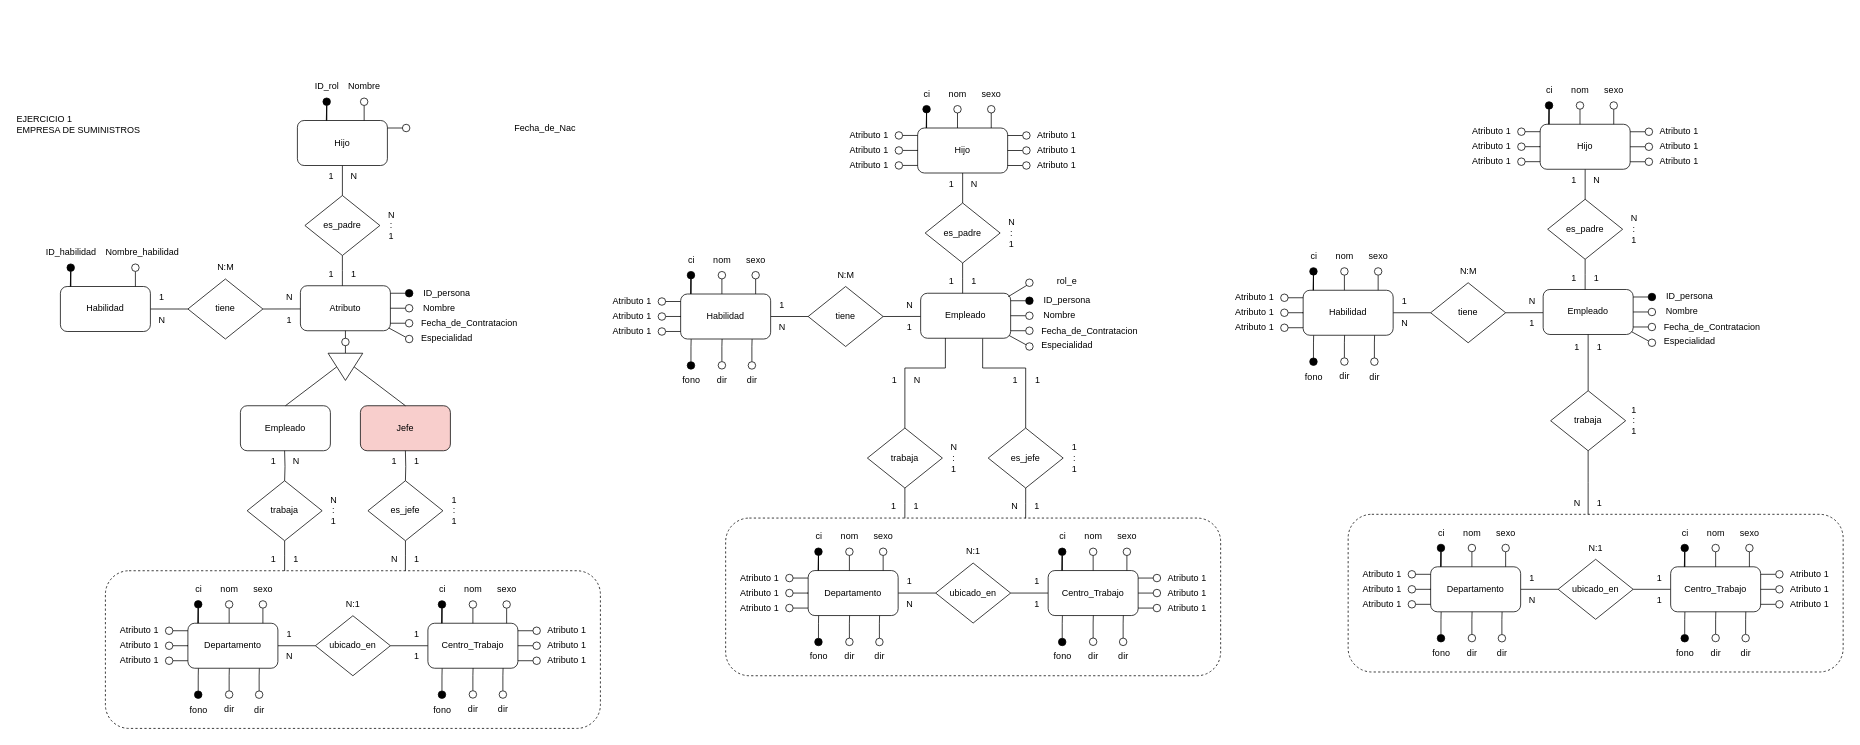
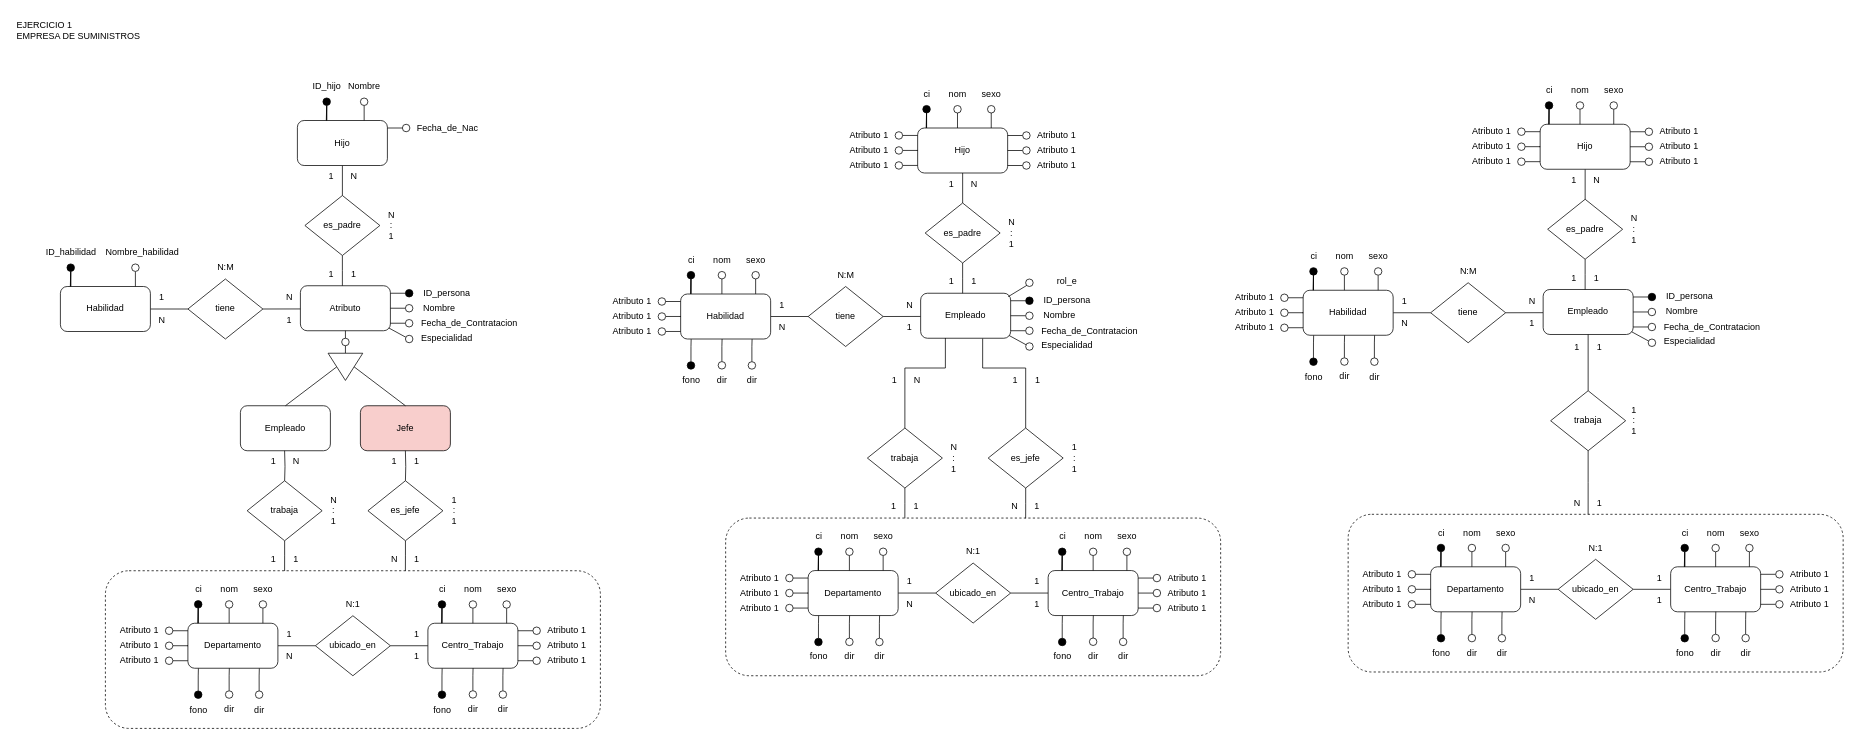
(327, 87) -> (327, 87)
(87, 124) -> (87, 30)
(545, 128) -> (447, 128)
